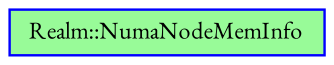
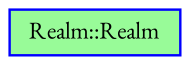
(167, 32) -> (95, 32)
